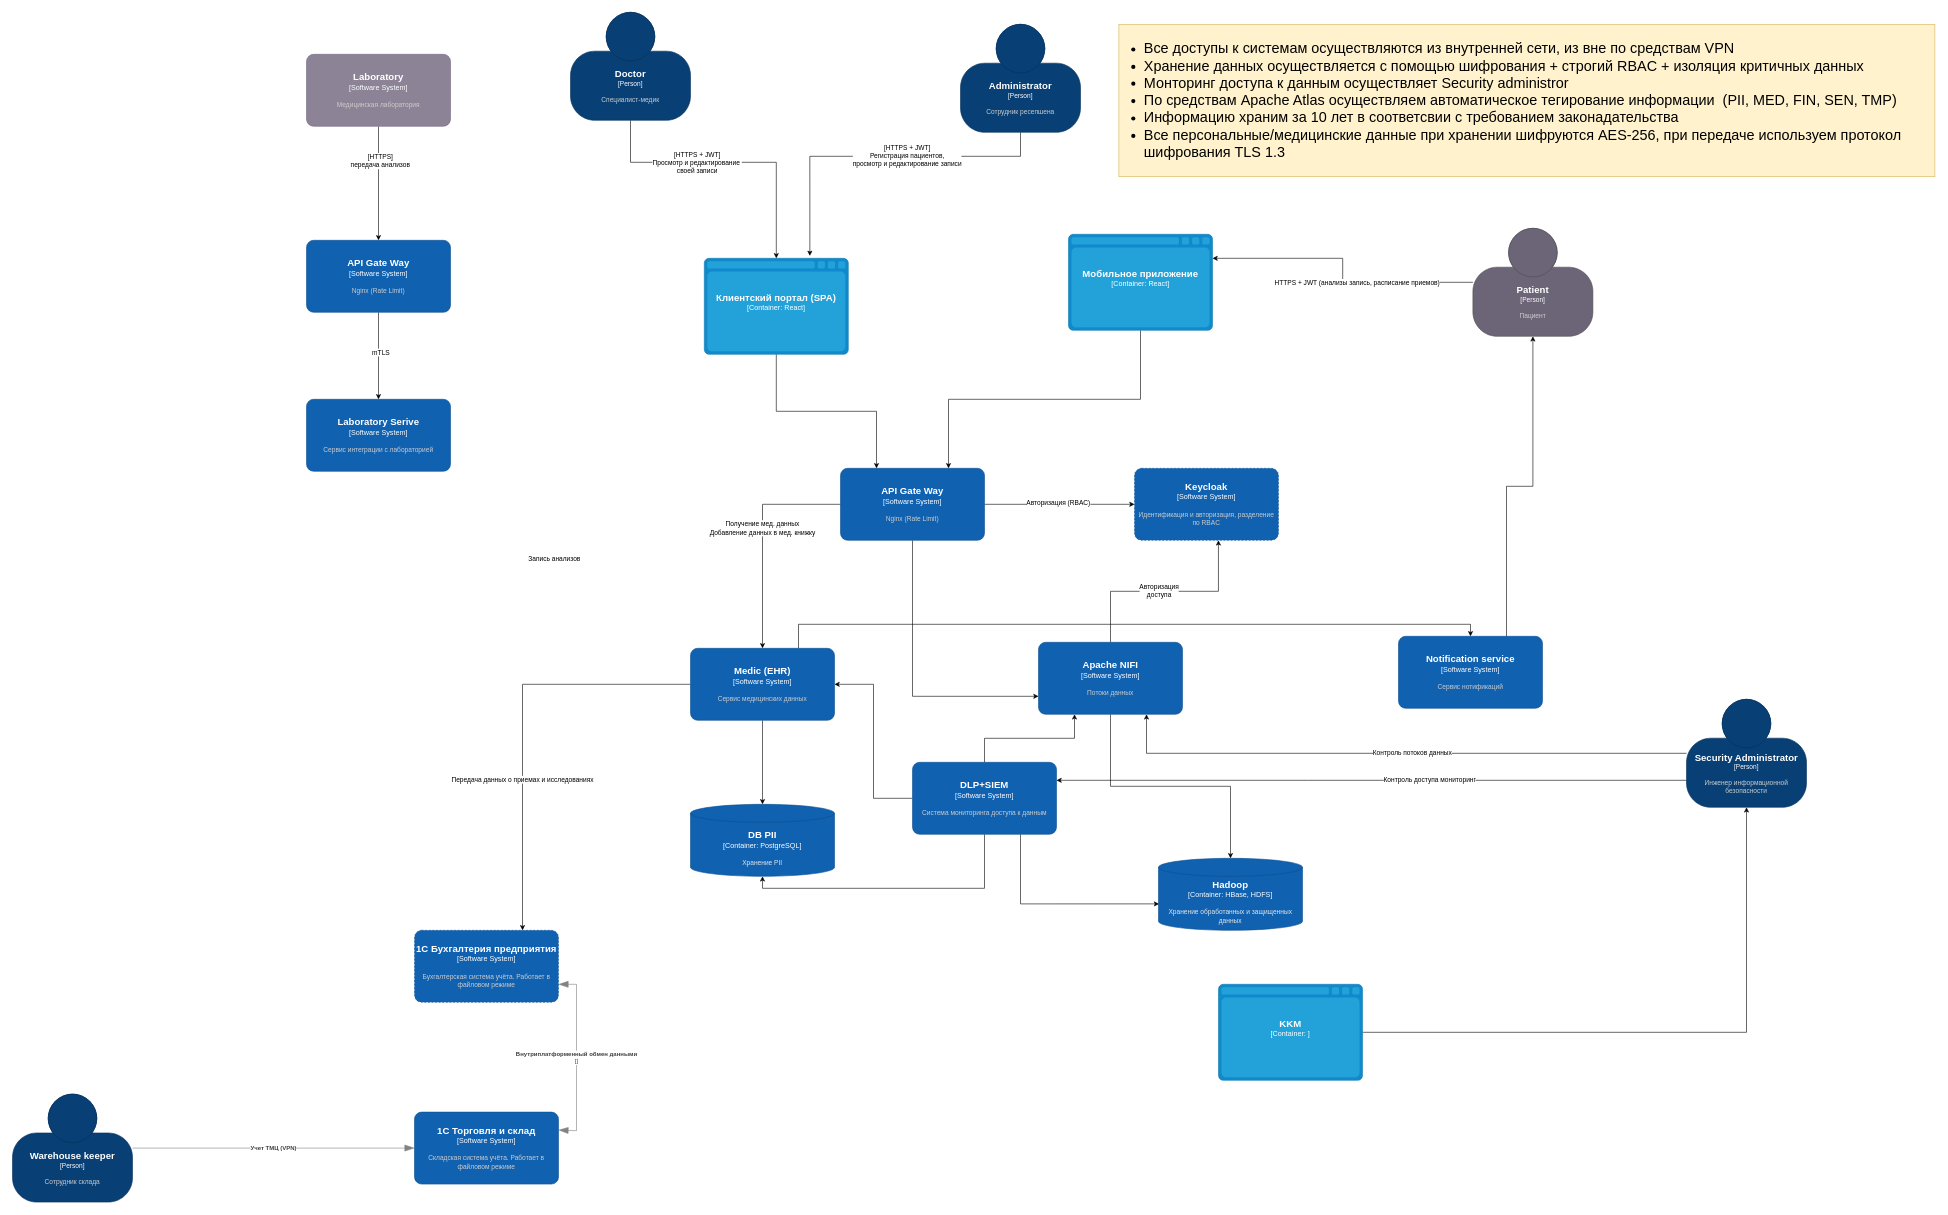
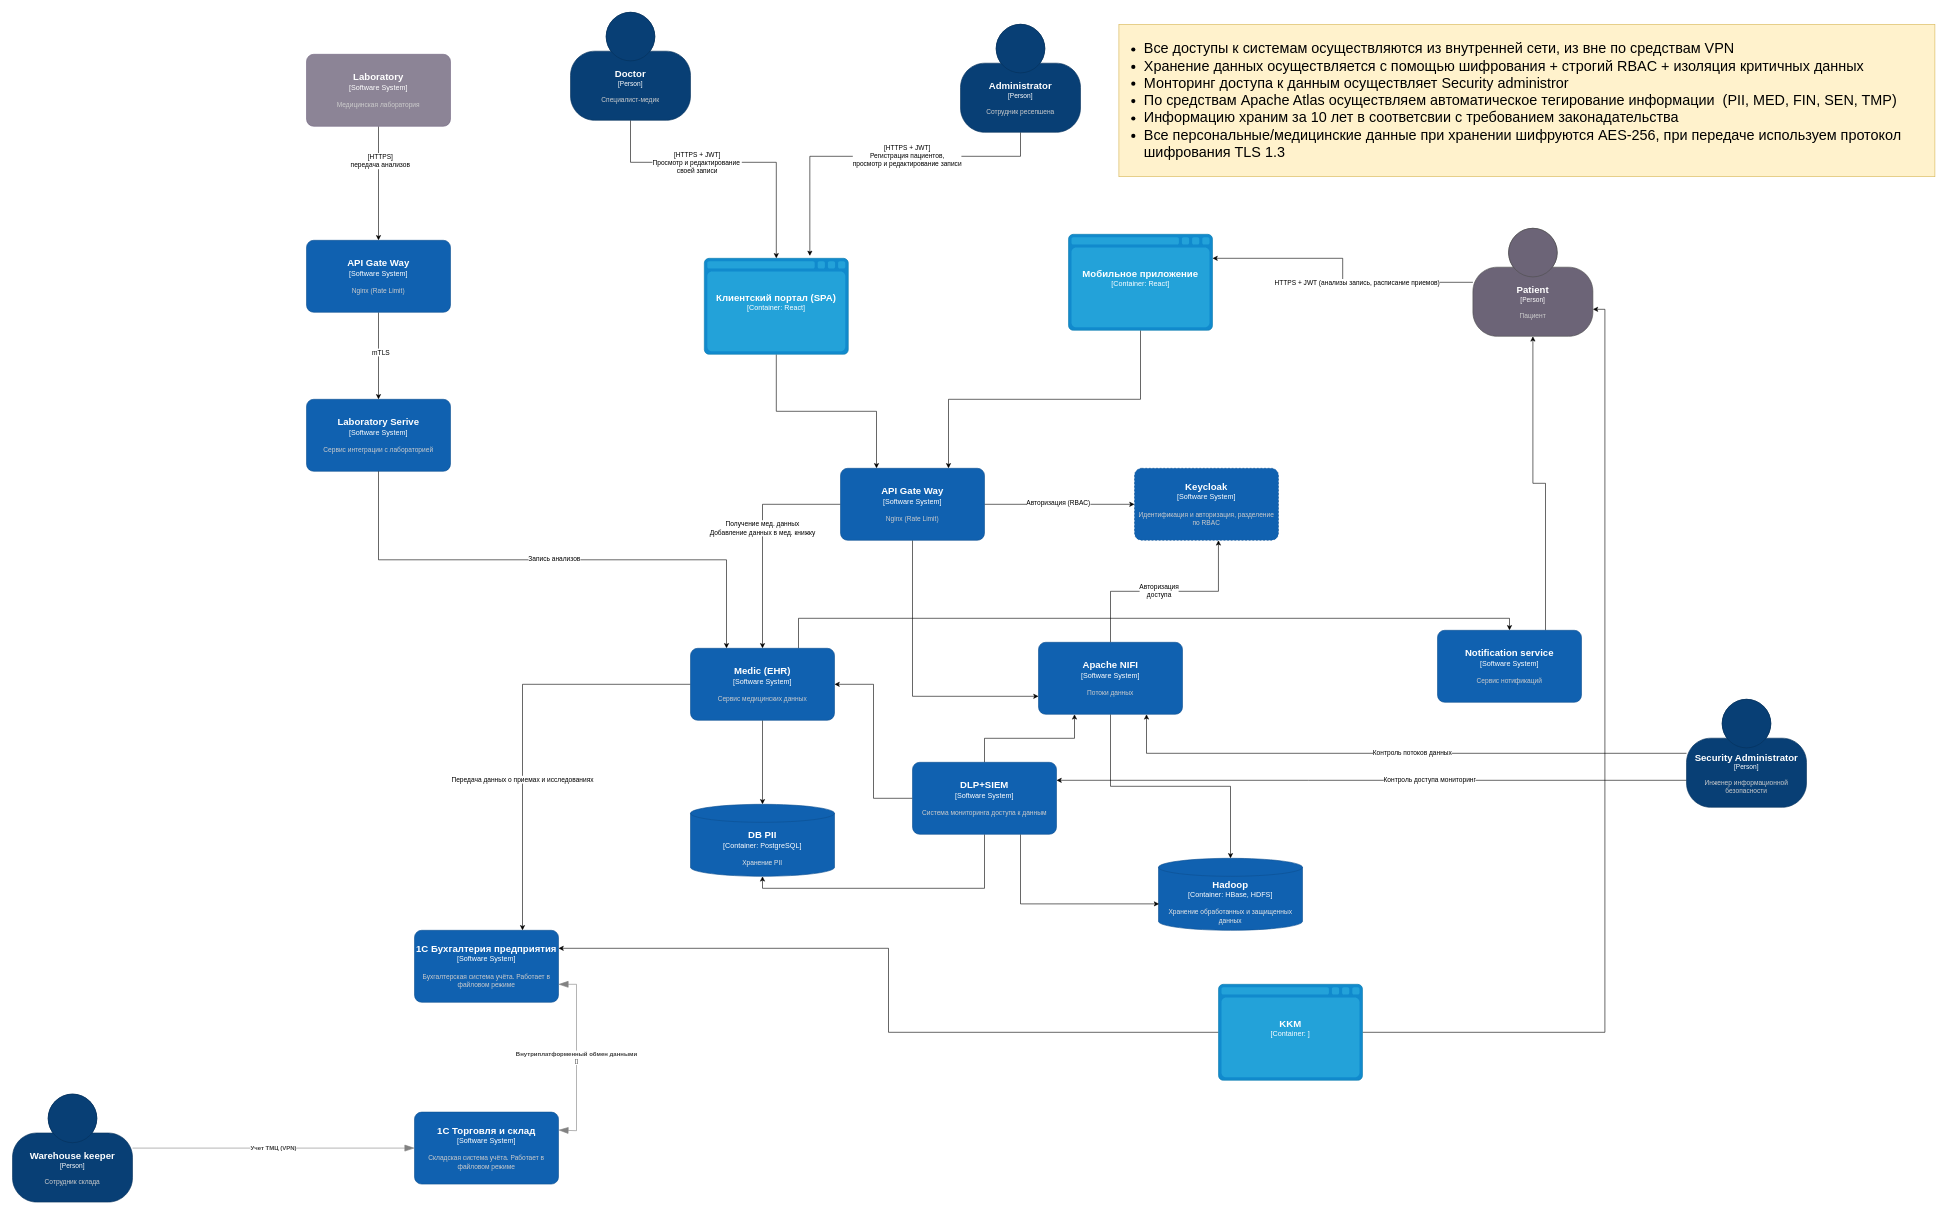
none -> (378, 517)
(1470, 672) -> (1509, 666)
(1746, 923) -> (1602, 309)
(486, 966) -> (486, 966)
none -> (888, 990)
